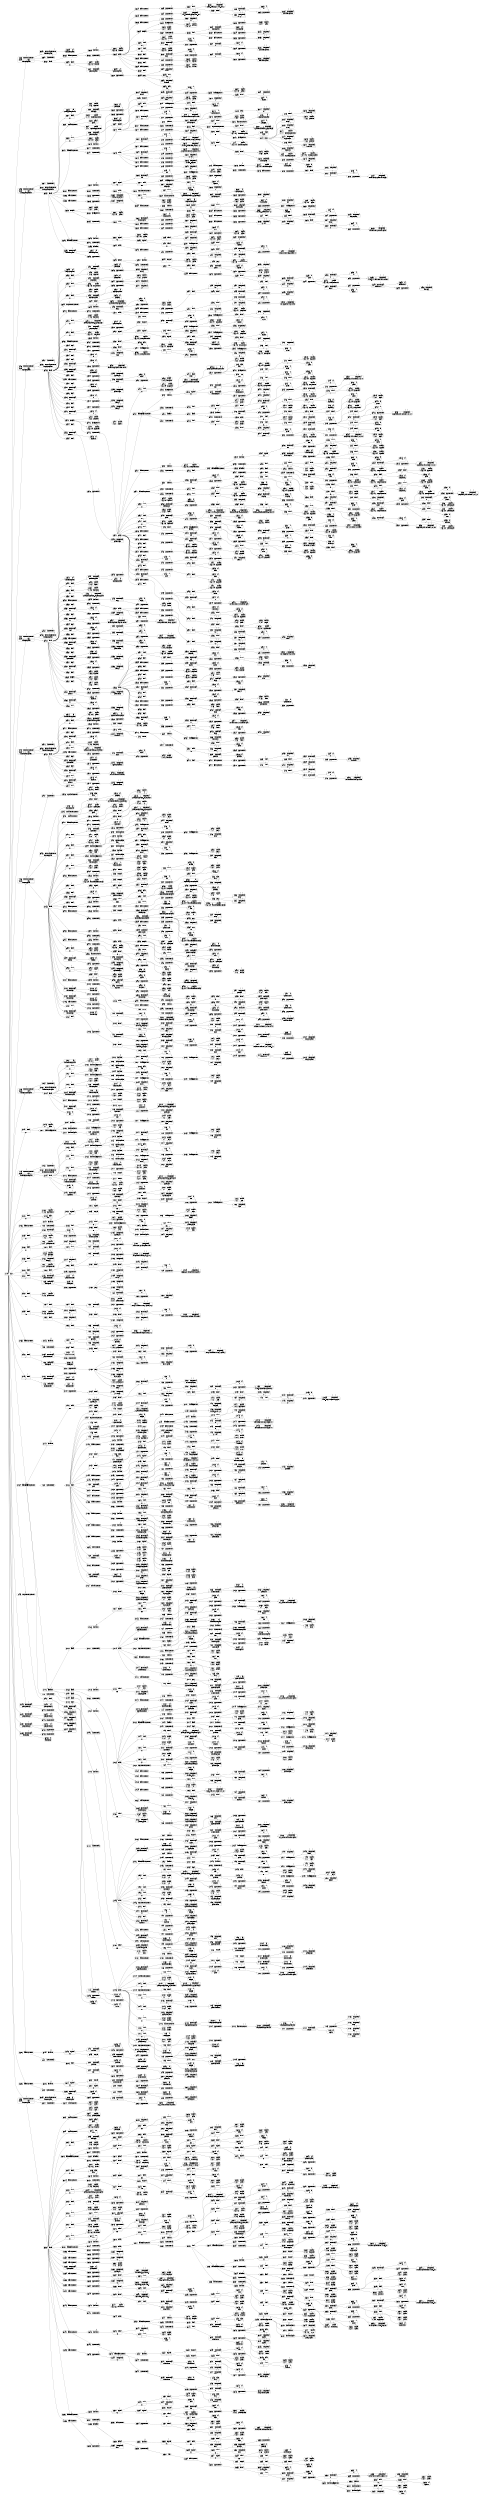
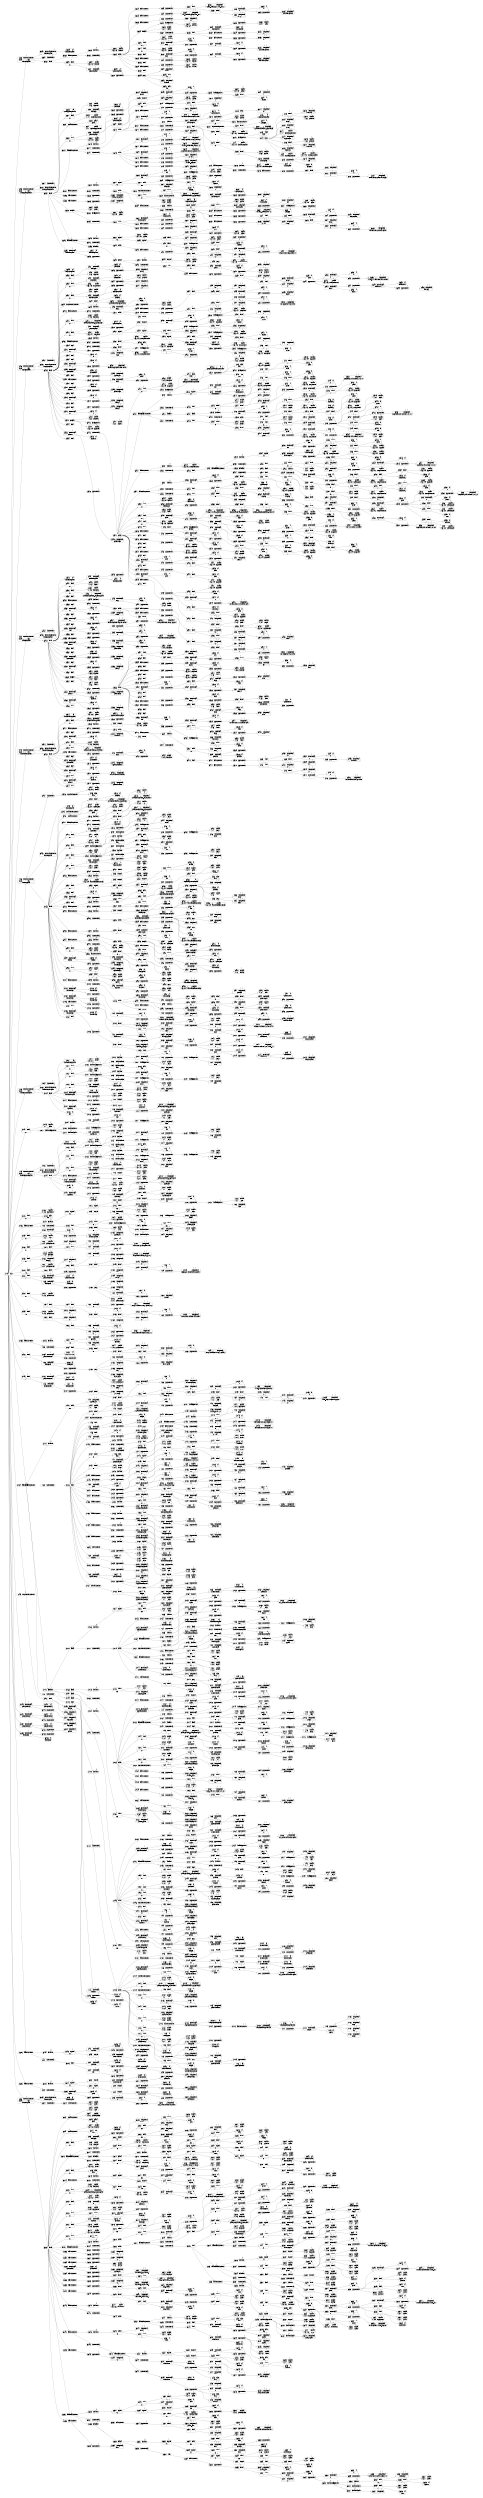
(242, 1008) -> (242, 1008)
(144, 1477) -> (144, 1477)
